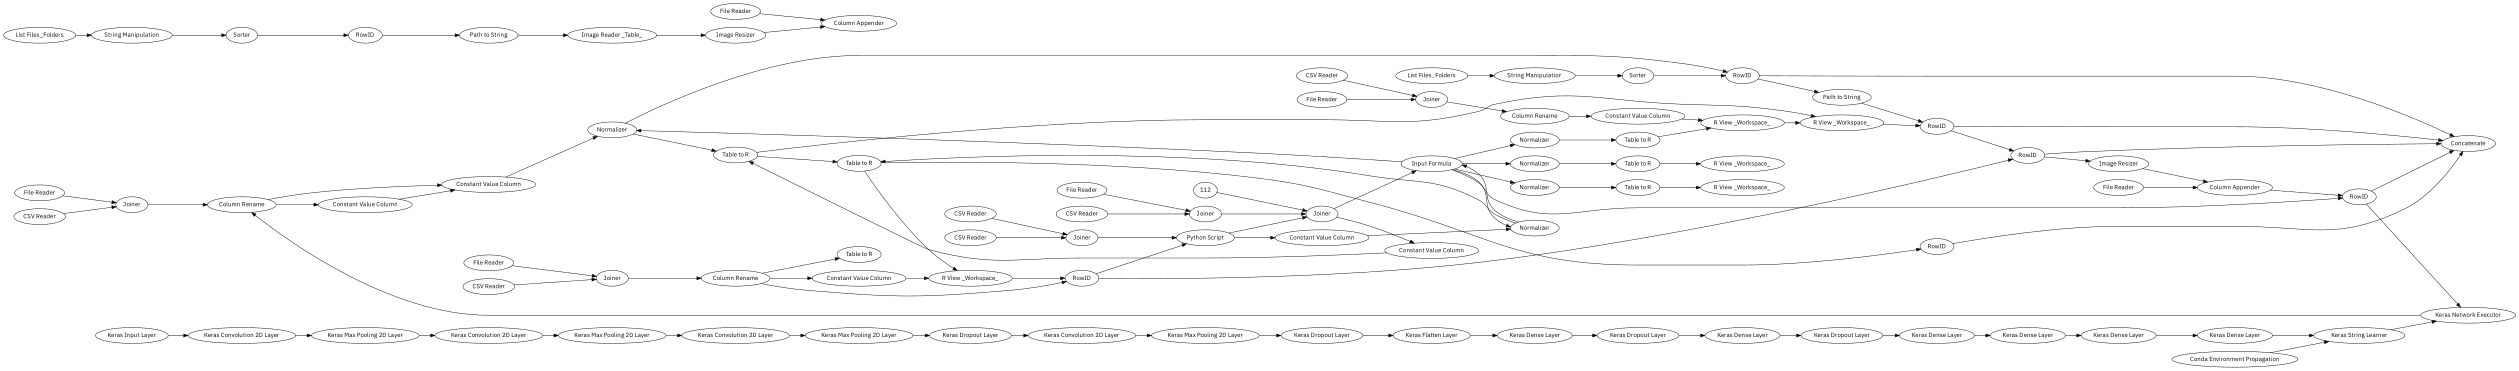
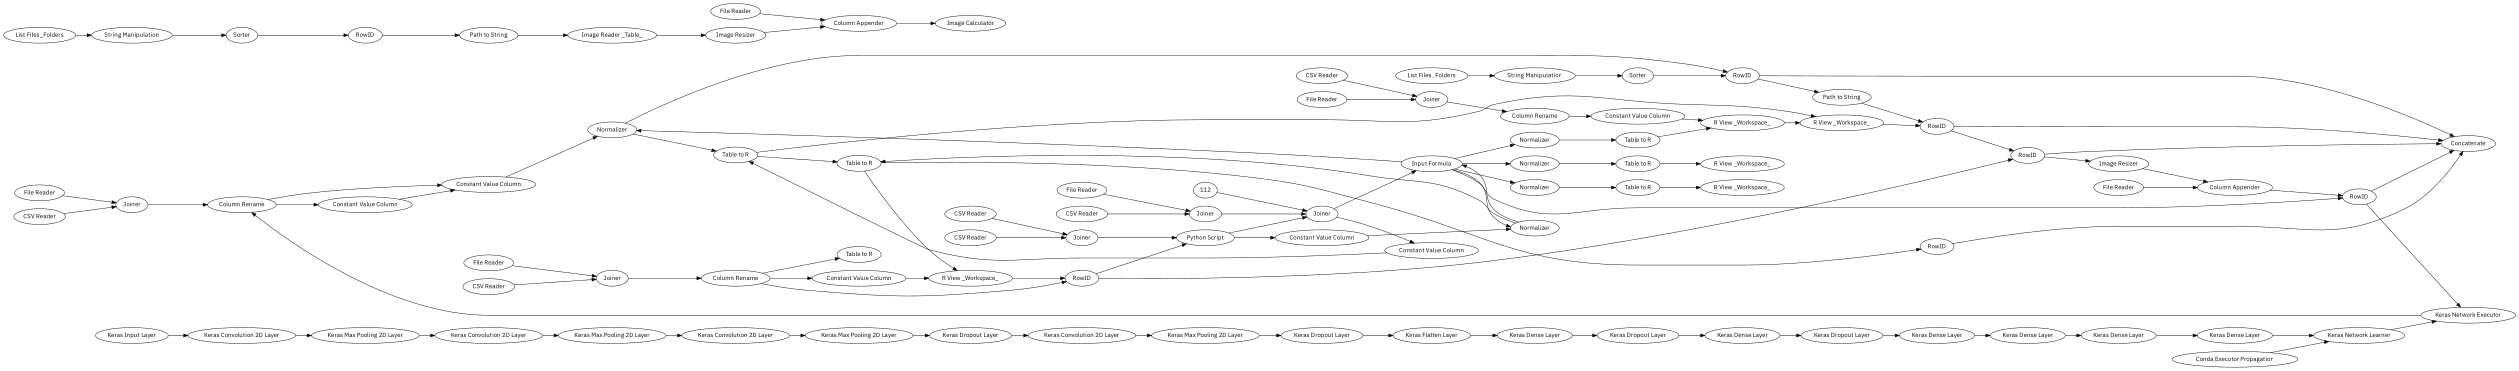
none -> (971, 23)
(2359, 335) -> (2359, 335)
(2235, 359) -> (2235, 359)
